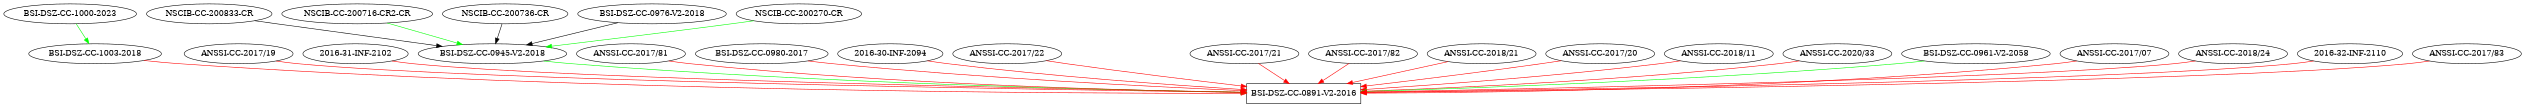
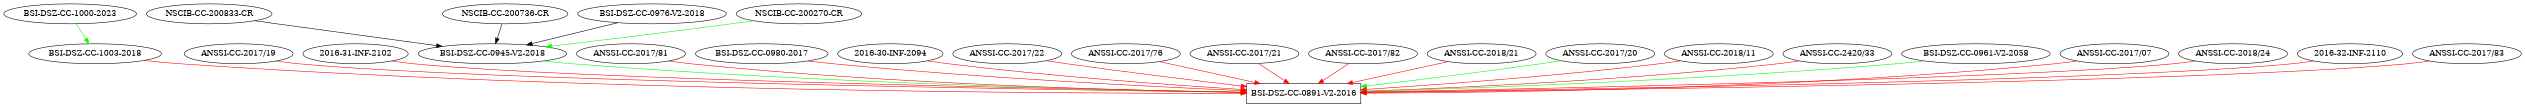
(357, 14) -> none
none -> (1126, 54)
(1837, 54) -> (1837, 54)
(1464, 74) -> (1464, 74)
